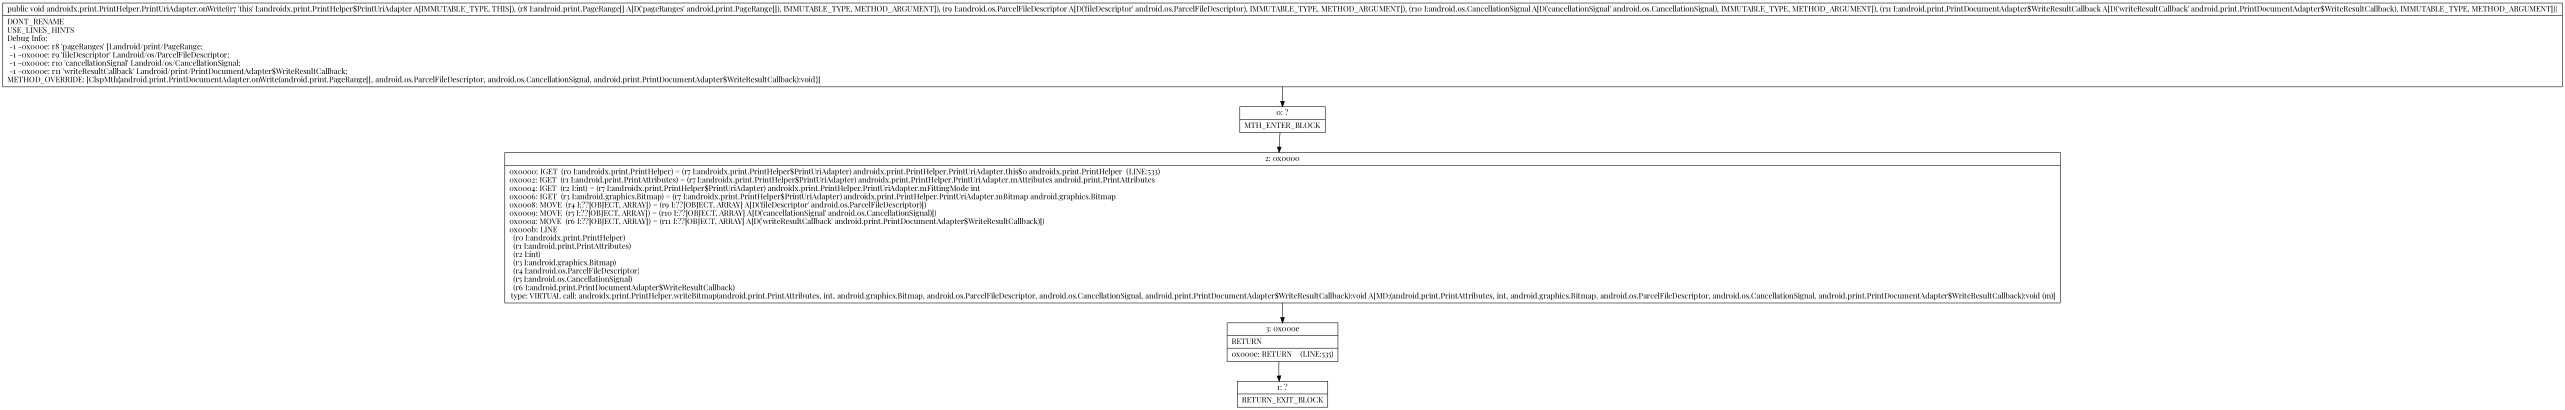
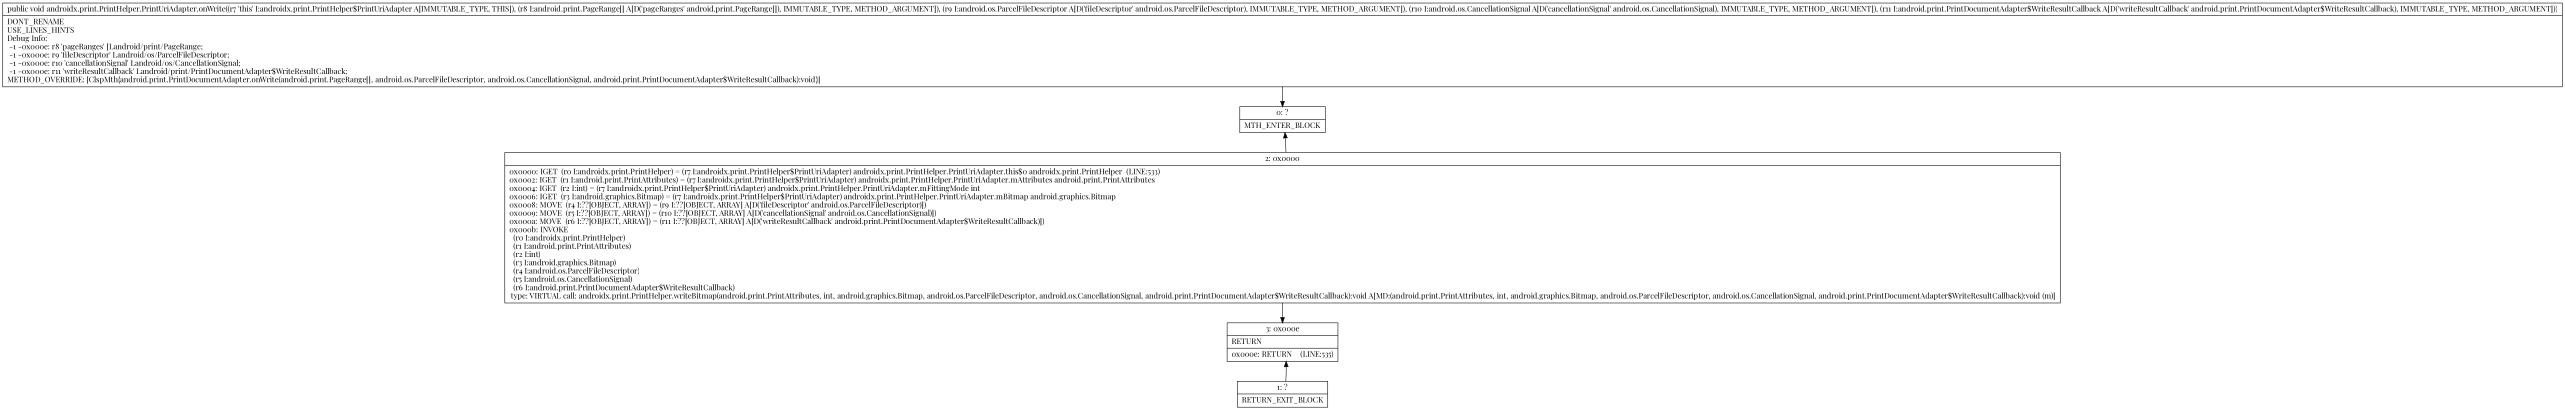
(1280, 140) -> (1286, 145)
(535, 230) -> (541, 230)
(1279, 369) -> (1286, 374)
